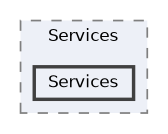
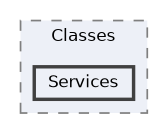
(84, 37) -> (84, 37)
